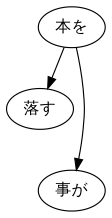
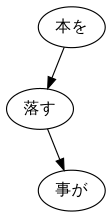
(84, 103) -> (54, 144)
